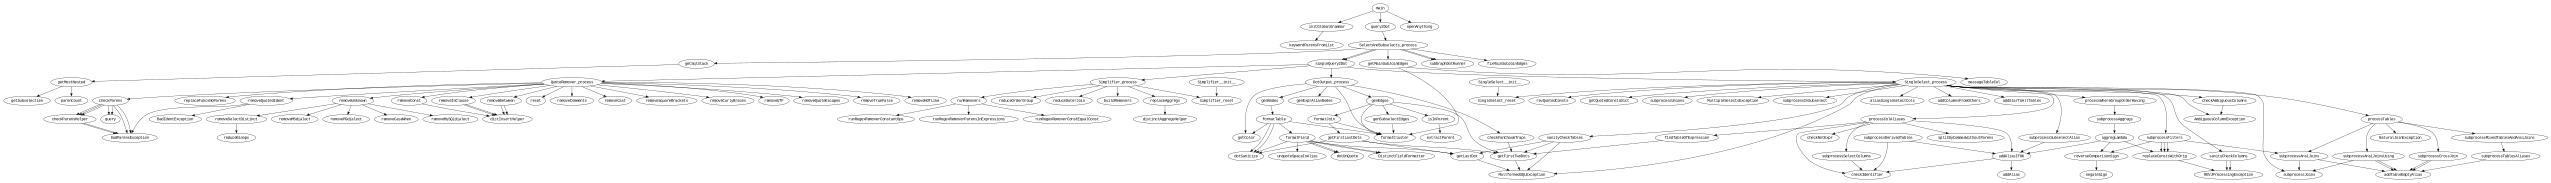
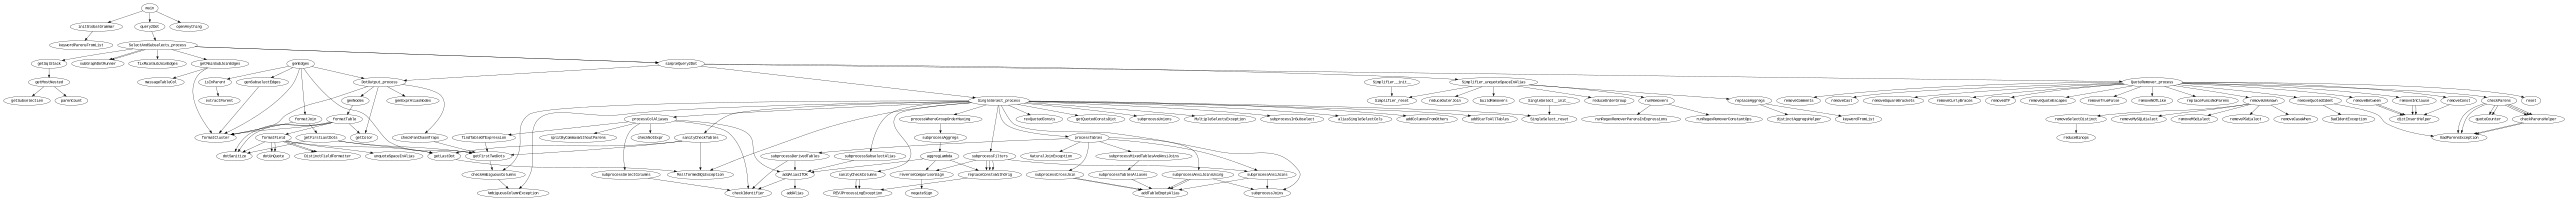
(1118, 82) -> (1494, 82)
(1355, 91) -> (337, 72)
(110, 119) -> (2488, 119)
(1067, 119) -> none
none -> (1858, 119)
none -> (945, 144)
(1517, 164) -> (491, 166)
